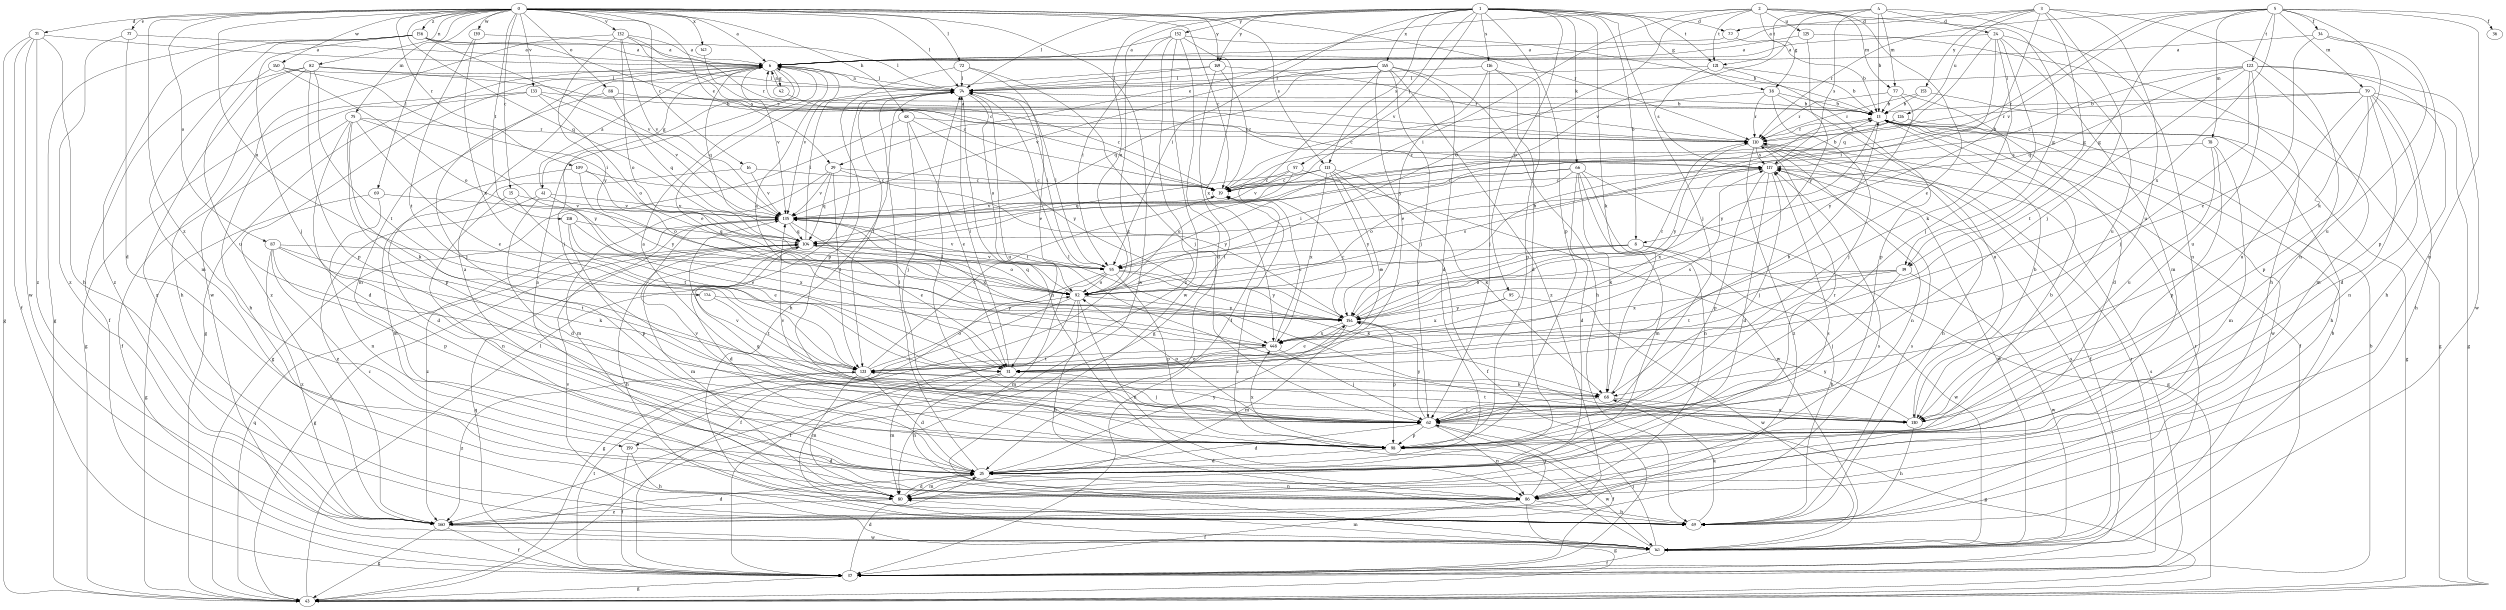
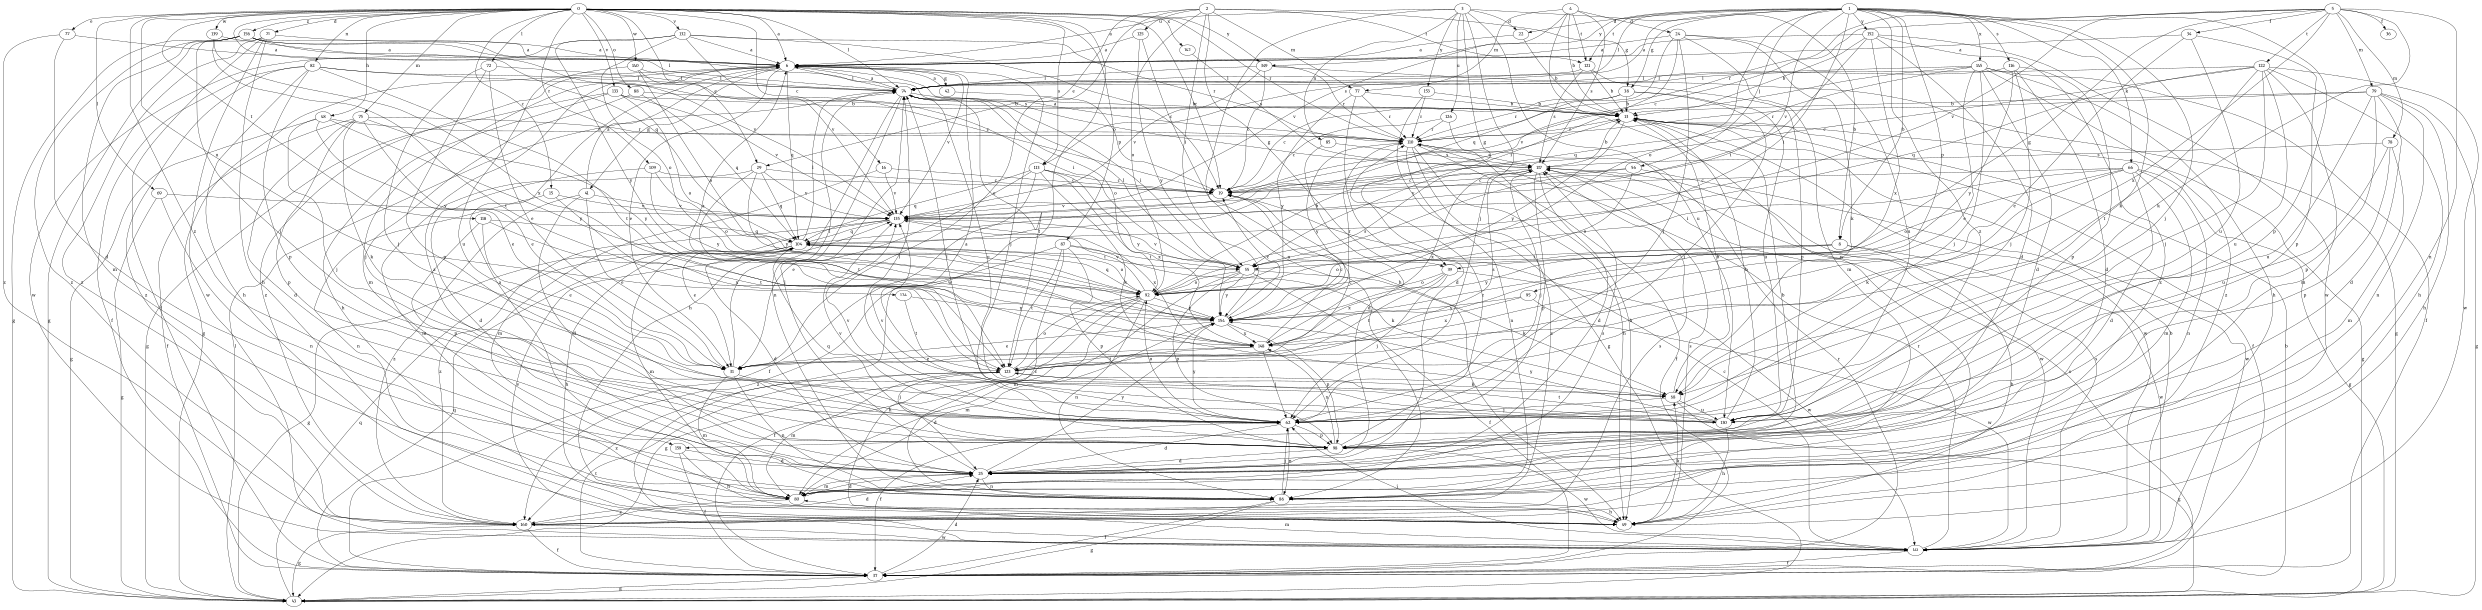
(1217, 66) -> (1264, 66)
(1119, 142) -> (1120, 142)
none -> (1328, 142)
(1295, 168) -> (1633, 168)
(1273, 346) -> (1261, 346)
